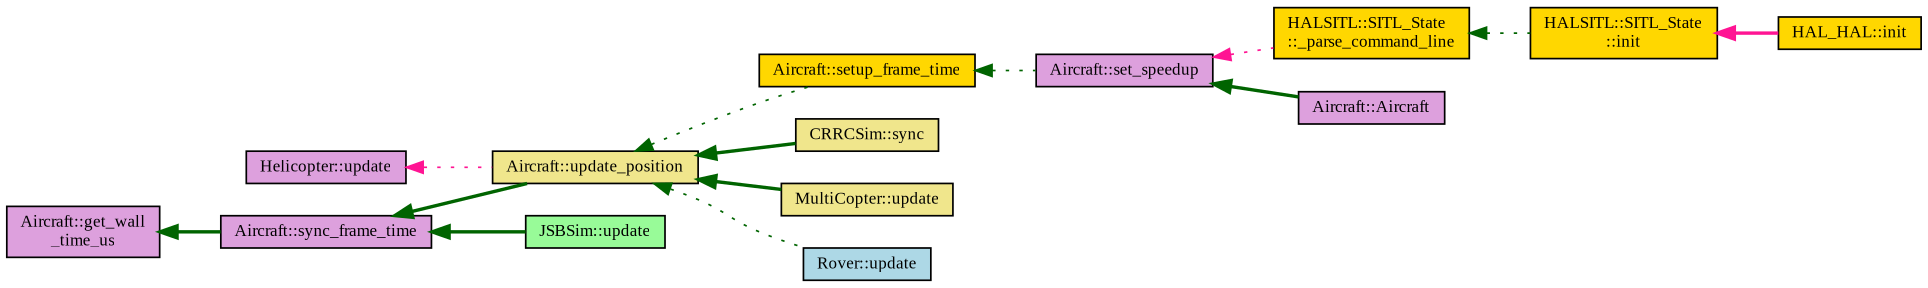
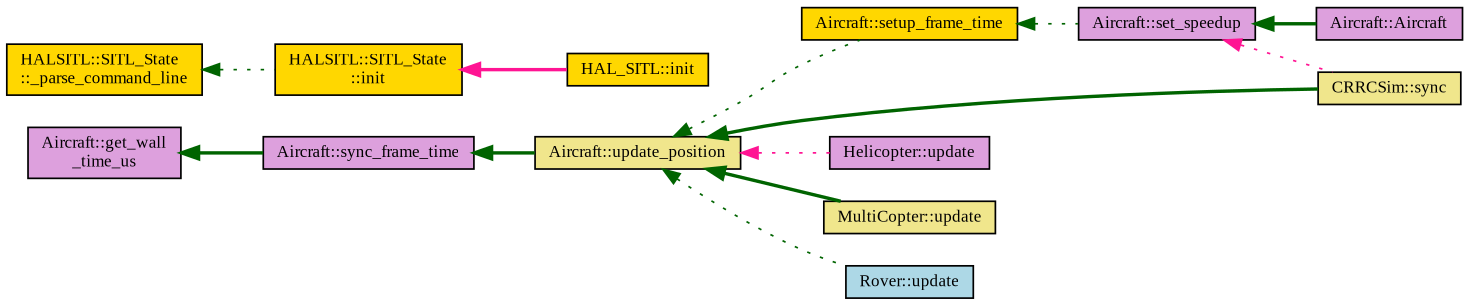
(1850, 33) -> (638, 70)
(1252, 51) -> (1287, 59)
(458, 167) -> (794, 153)
(595, 232) -> none
